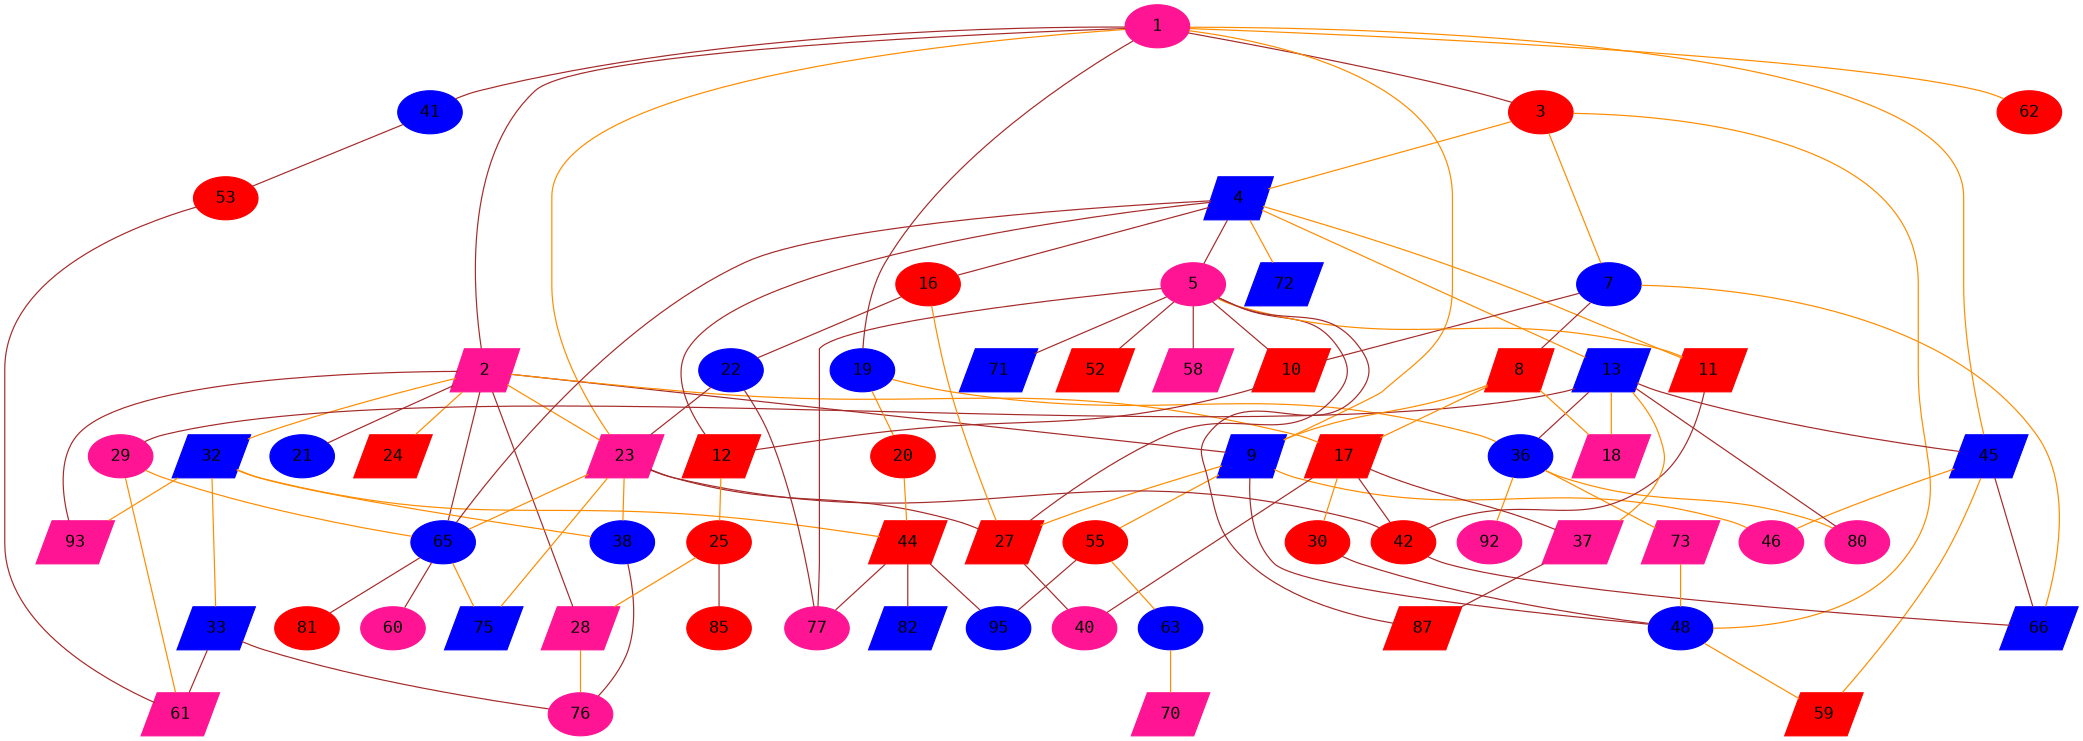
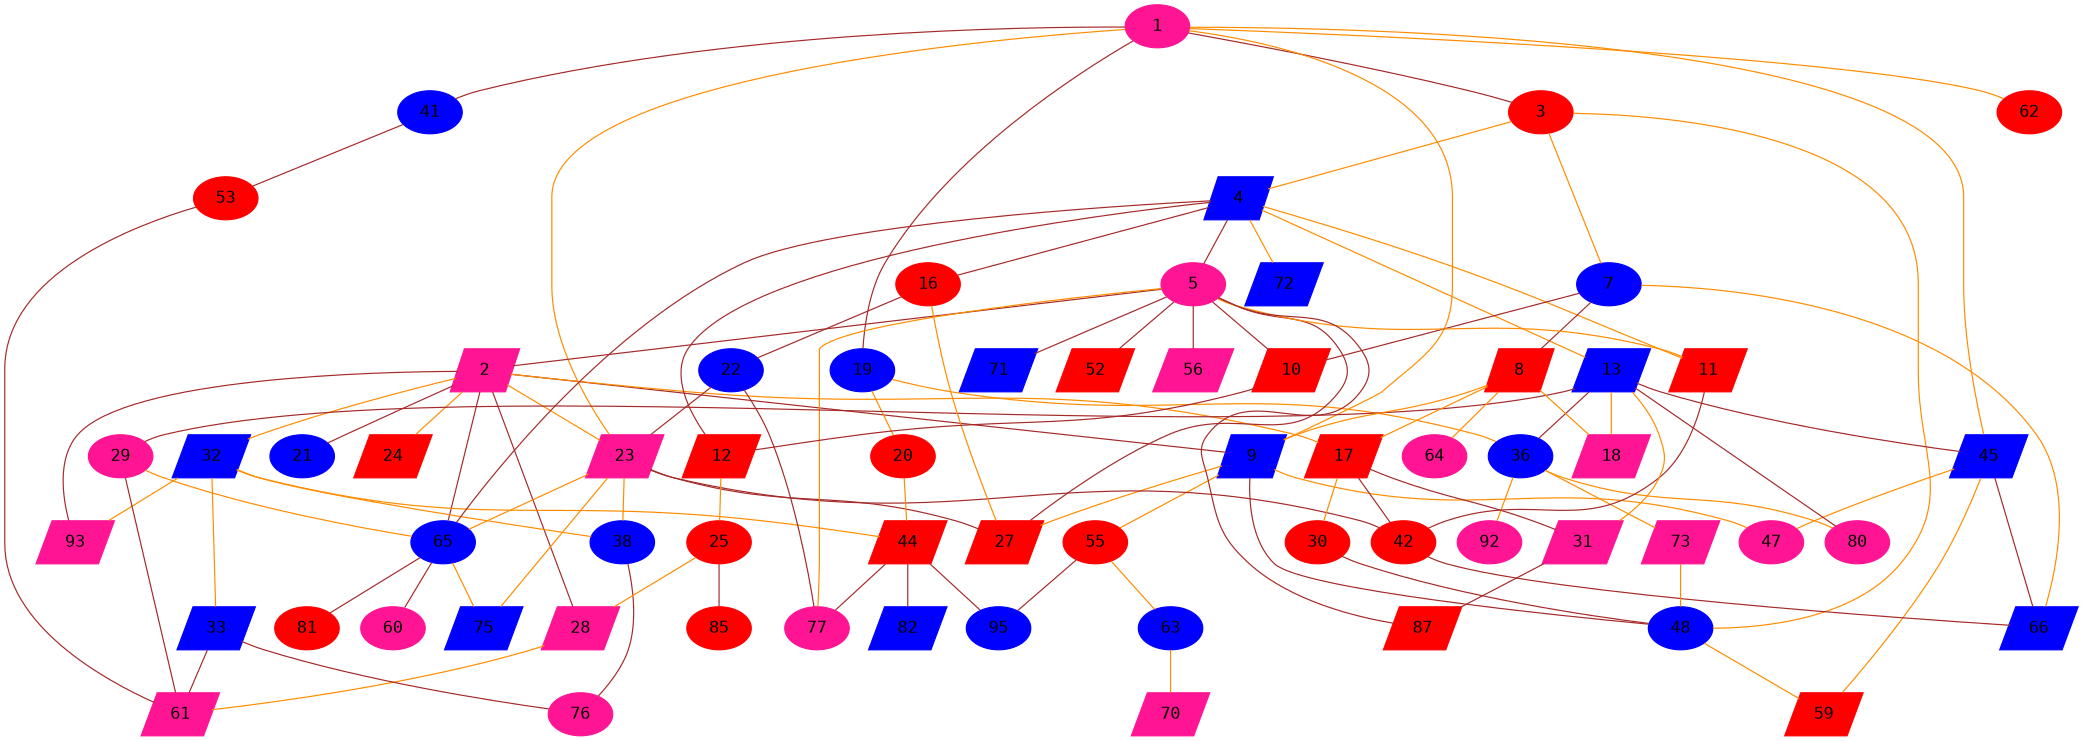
(544, 87) -> (853, 326)
(876, 328) -> (847, 336)
(1193, 370) -> (1193, 370)
none -> (1435, 456)
(1583, 542) -> (1583, 542)
(1771, 542) -> (1771, 542)
(150, 585) -> (150, 585)
(1085, 628) -> none
(580, 671) -> (371, 686)
